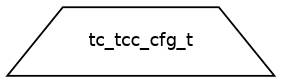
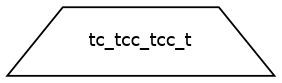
(141, 42) -> (141, 42)
